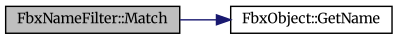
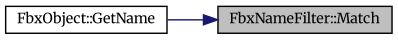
(198, 20) -> (185, 20)
